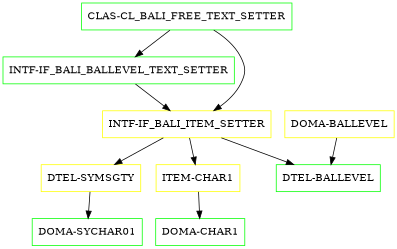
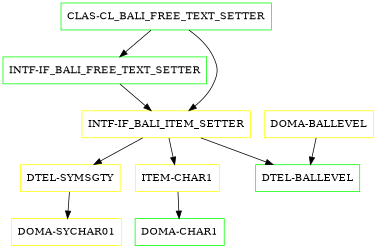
(119, 70) -> (105, 70)
(87, 232) -> (67, 232)
